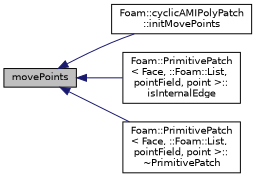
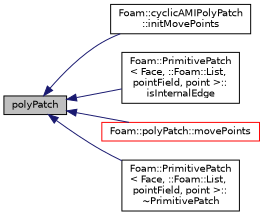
(40, 78) -> (35, 105)
none -> (181, 132)
